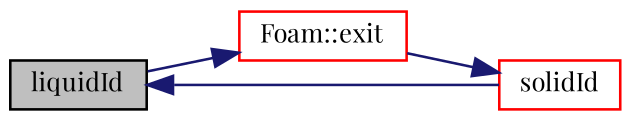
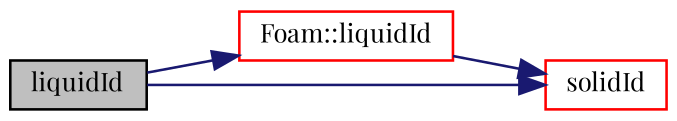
(323, 36) -> (346, 36)
(337, 85) -> (333, 85)
